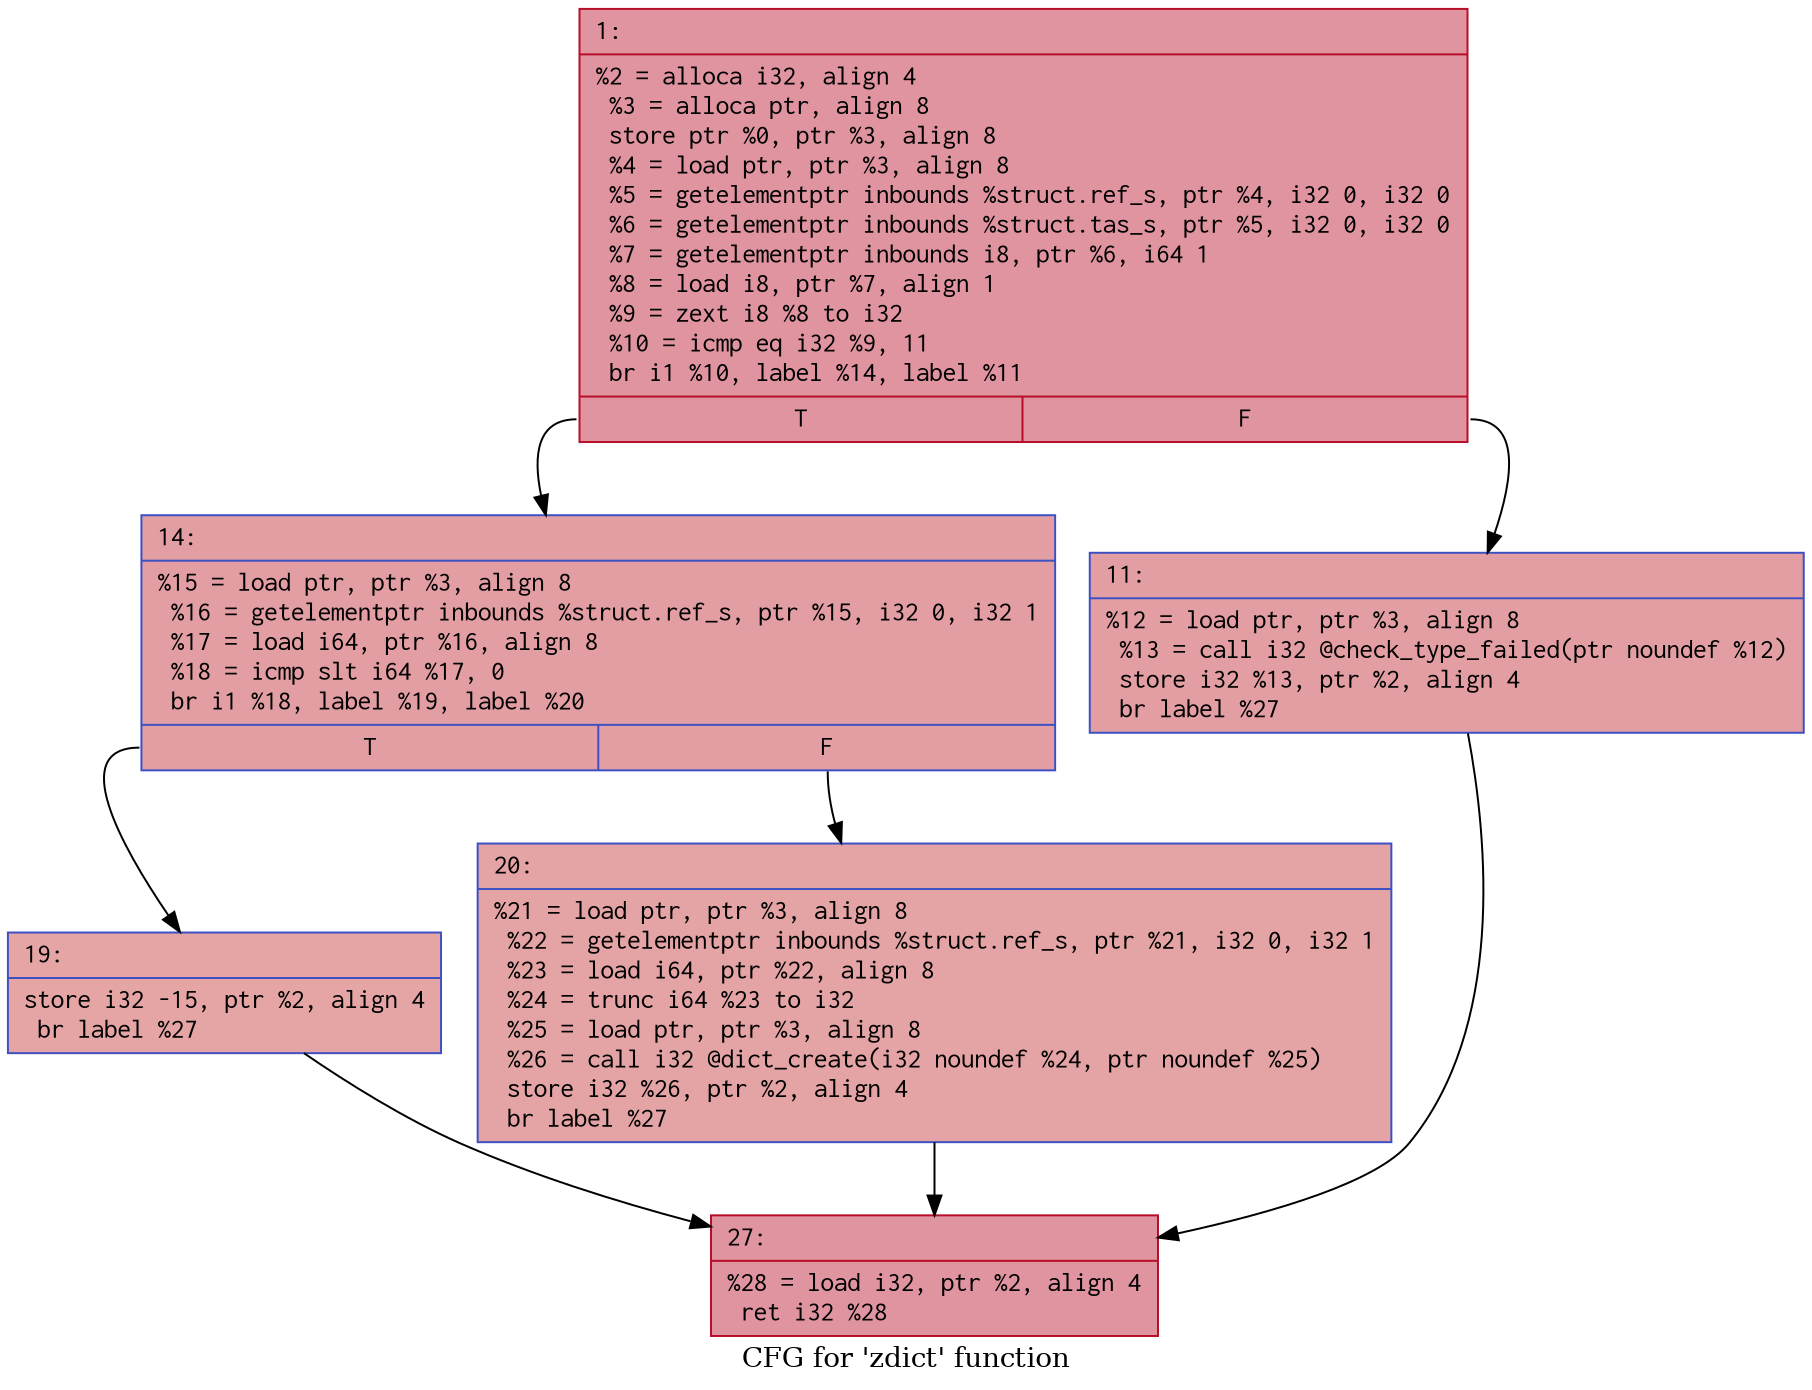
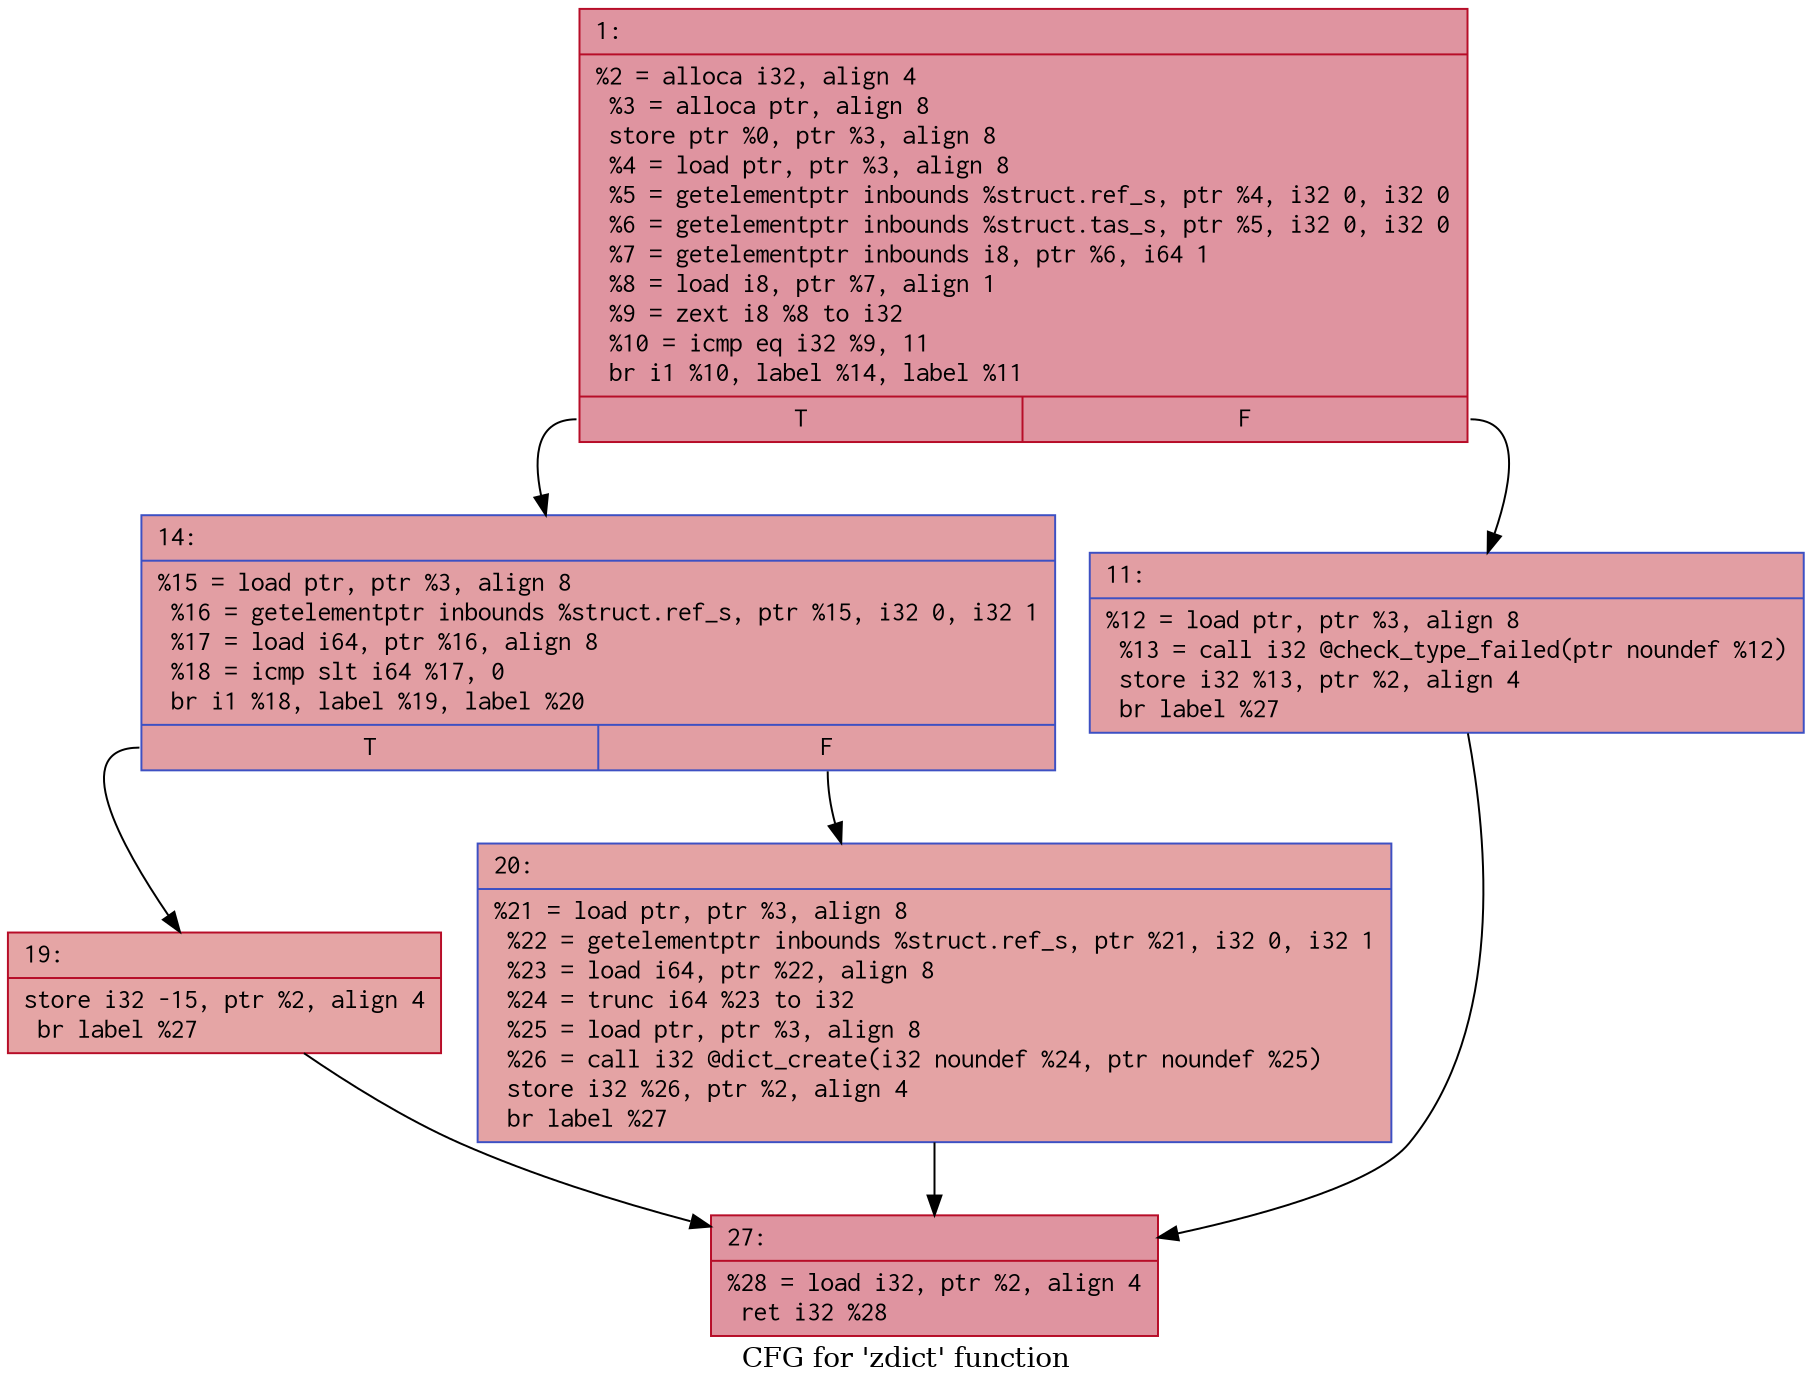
(224, 993) -> (224, 993)
